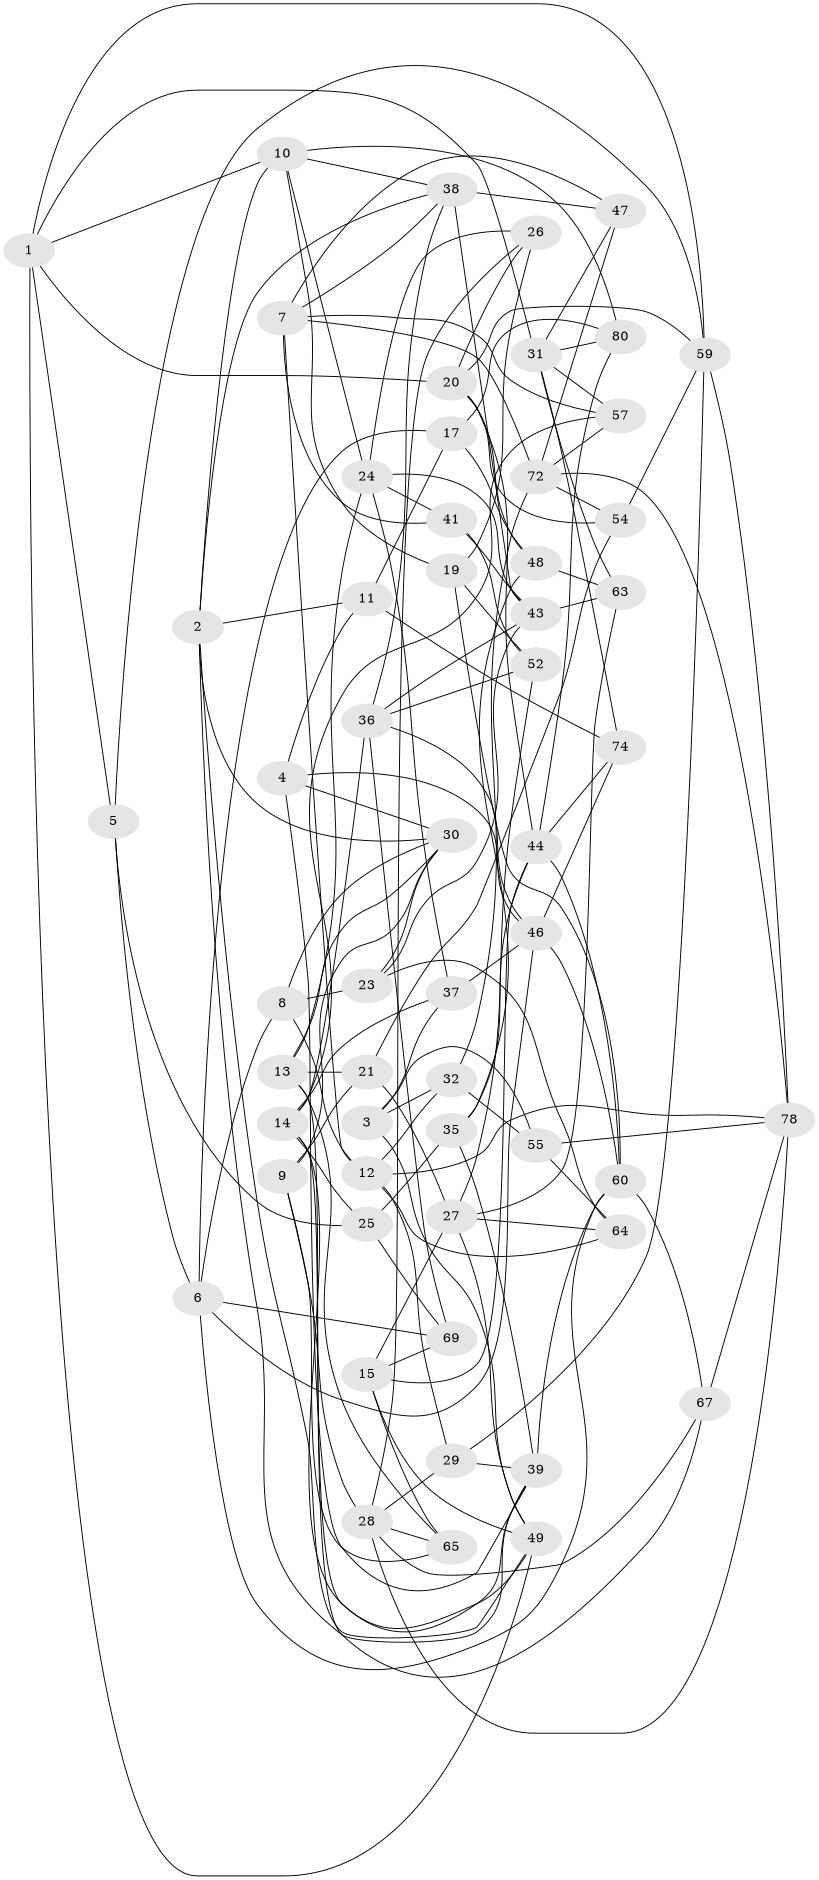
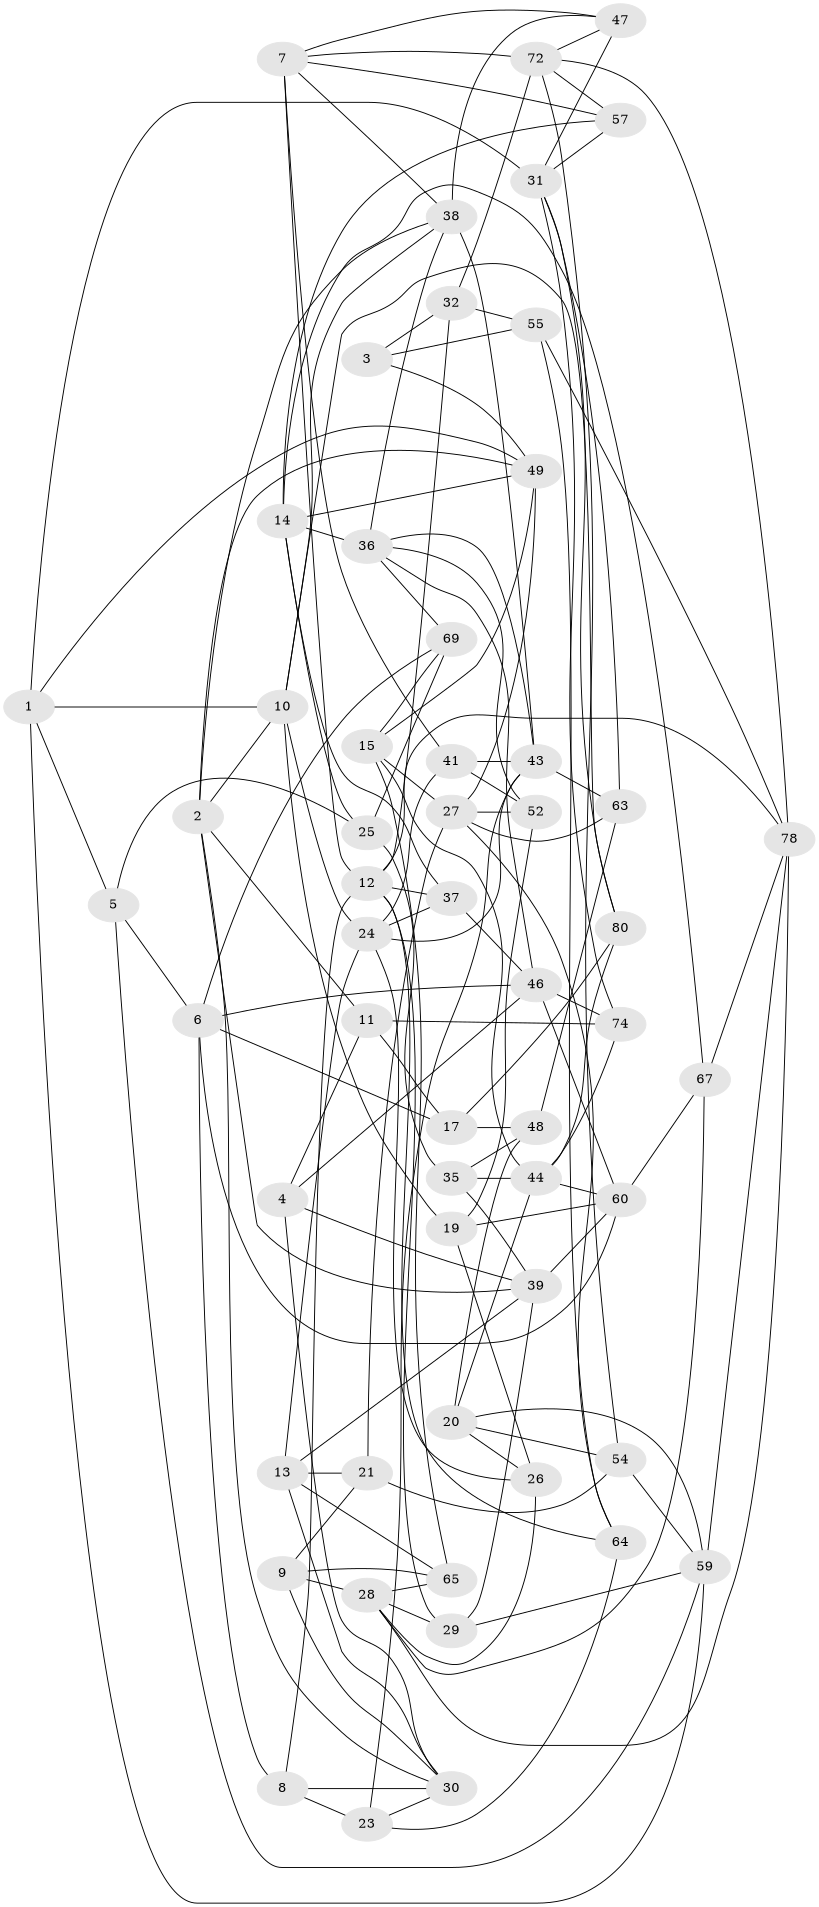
(213, 376) -> none
(411, 1056) -> (415, 892)
